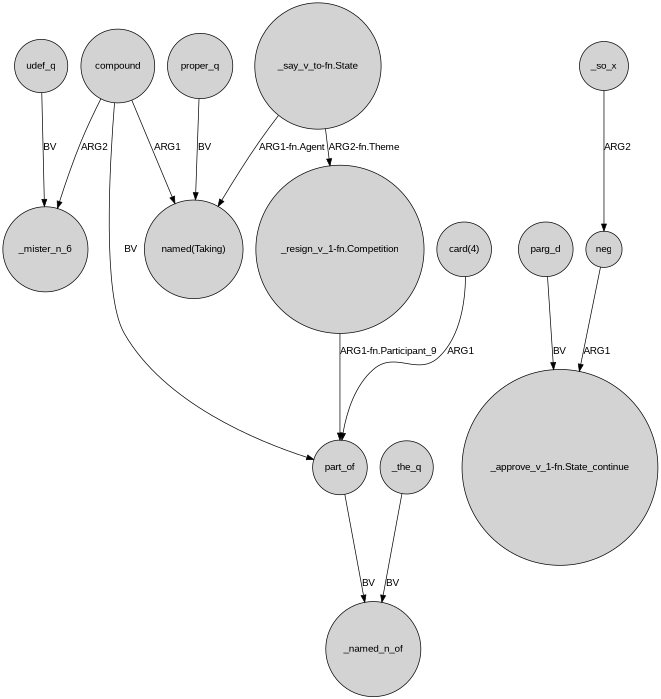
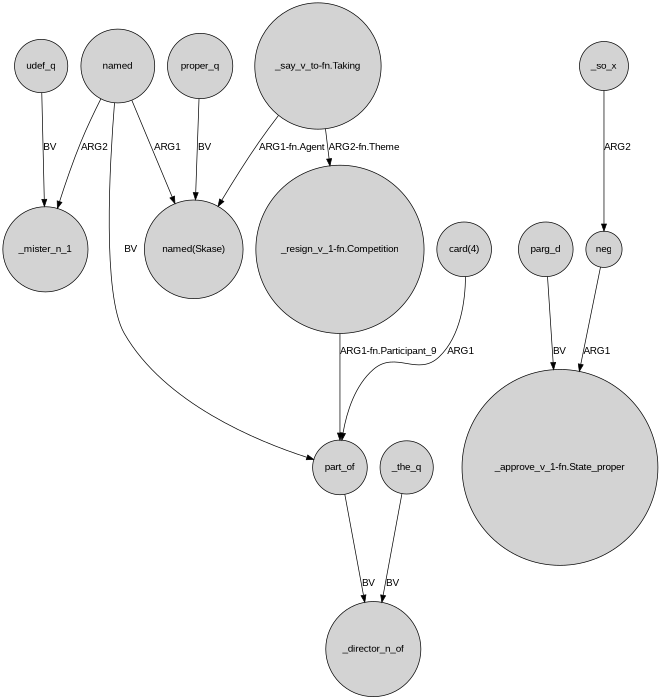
(118, 66) -> (118, 66)
(318, 66) -> (318, 66)
(45, 249) -> (45, 249)
(194, 249) -> (194, 249)
(560, 467) -> (560, 467)
(373, 649) -> (373, 649)
